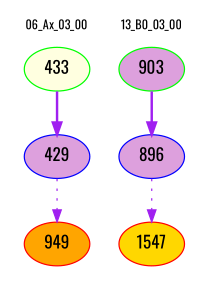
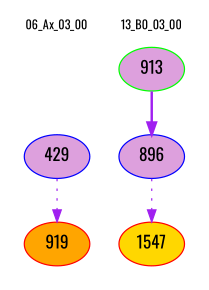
(57, 69) -> none
(152, 69) -> (152, 69)
(57, 244) -> (57, 244)
